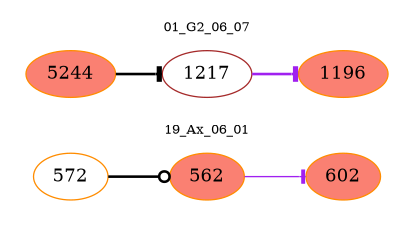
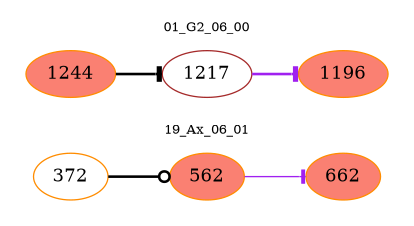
(207, 28) -> (207, 28)
(71, 74) -> (71, 74)
(71, 177) -> (71, 177)
(343, 177) -> (343, 177)
